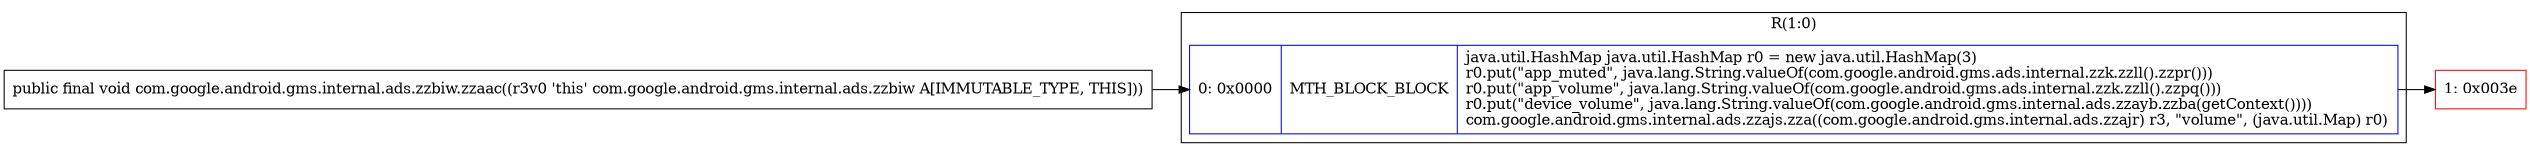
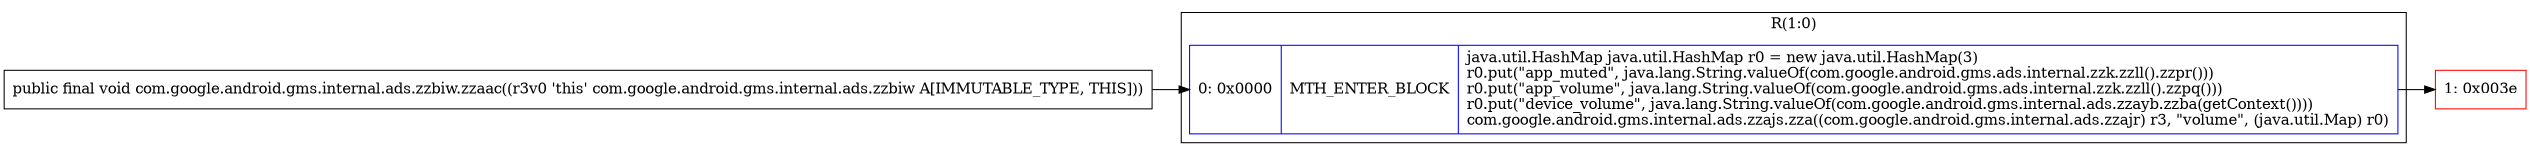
(1369, 89) -> (1370, 89)
